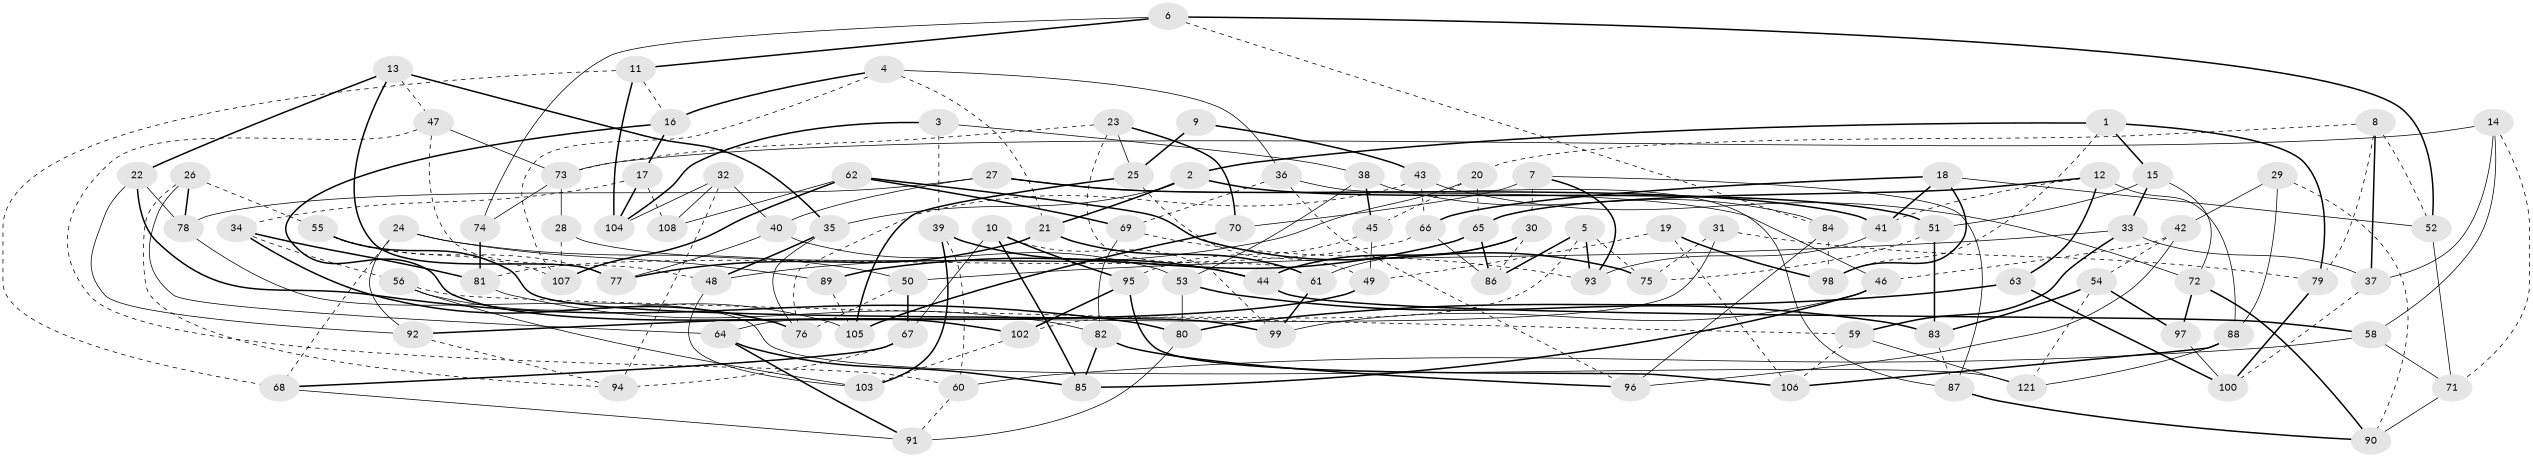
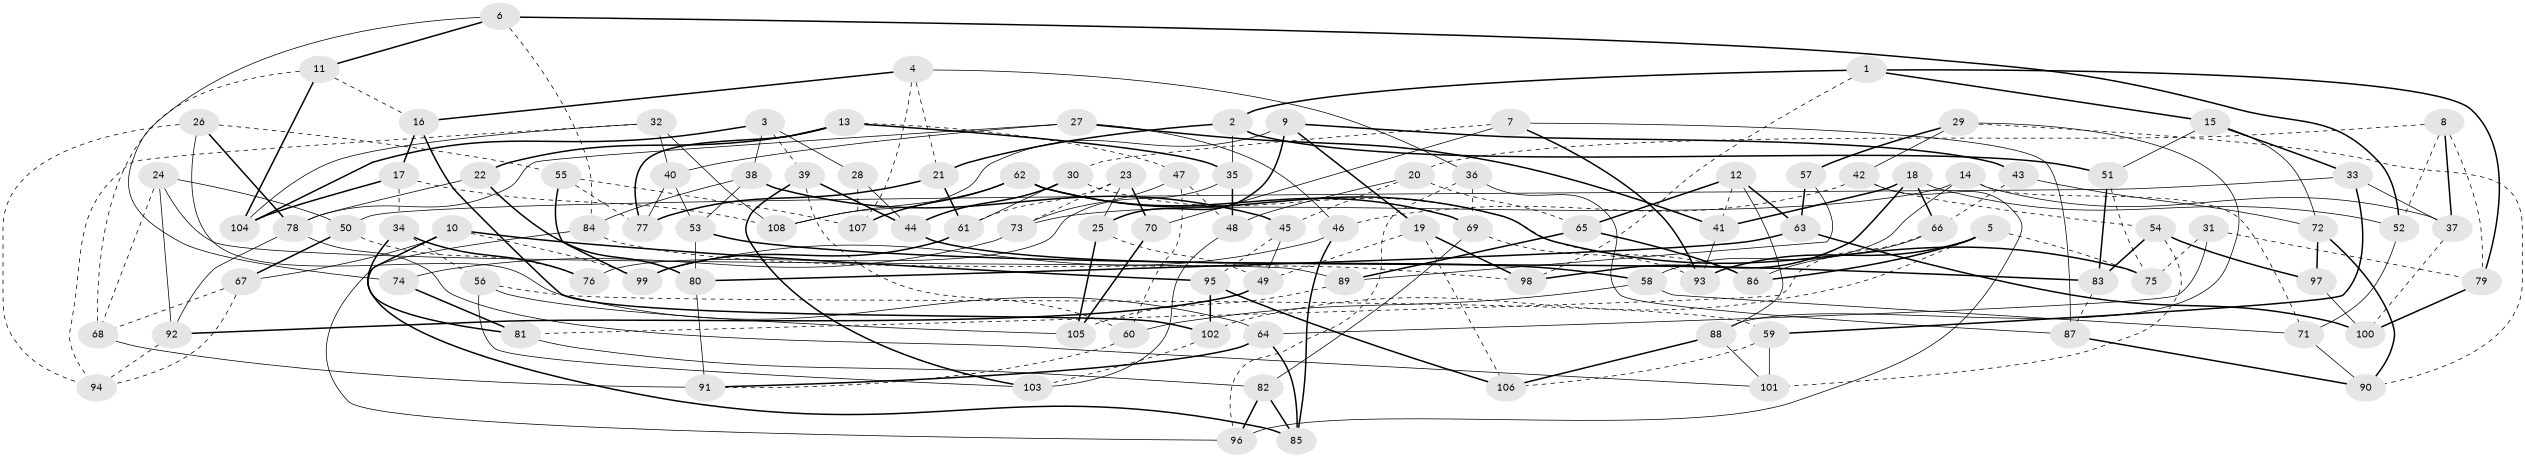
none -> (1002, 159)
none -> (1353, 175)
none -> (1806, 176)
(1070, 196) -> none
(561, 202) -> (805, 145)
(187, 316) -> (217, 267)
(597, 372) -> (175, 306)
(2027, 388) -> (1769, 388)
